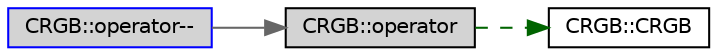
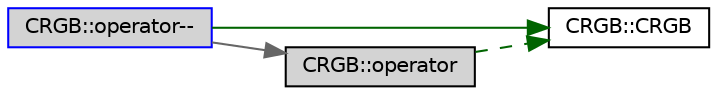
none -> (370, 28)
